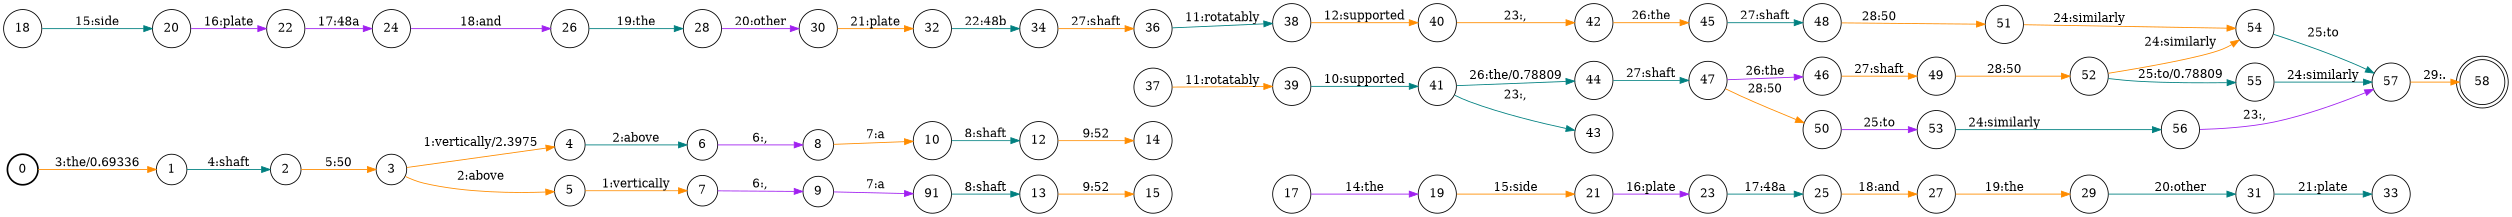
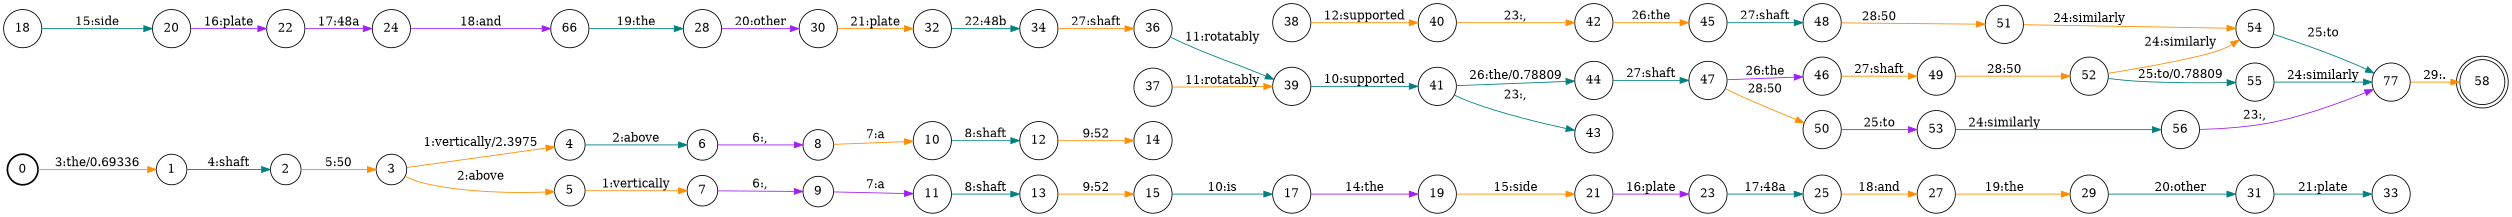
(1218, 26) -> (1218, 58)
(570, 29) -> (570, 29)
(2391, 82) -> (2391, 82)
(932, 194) -> (932, 194)
none -> (1218, 194)
